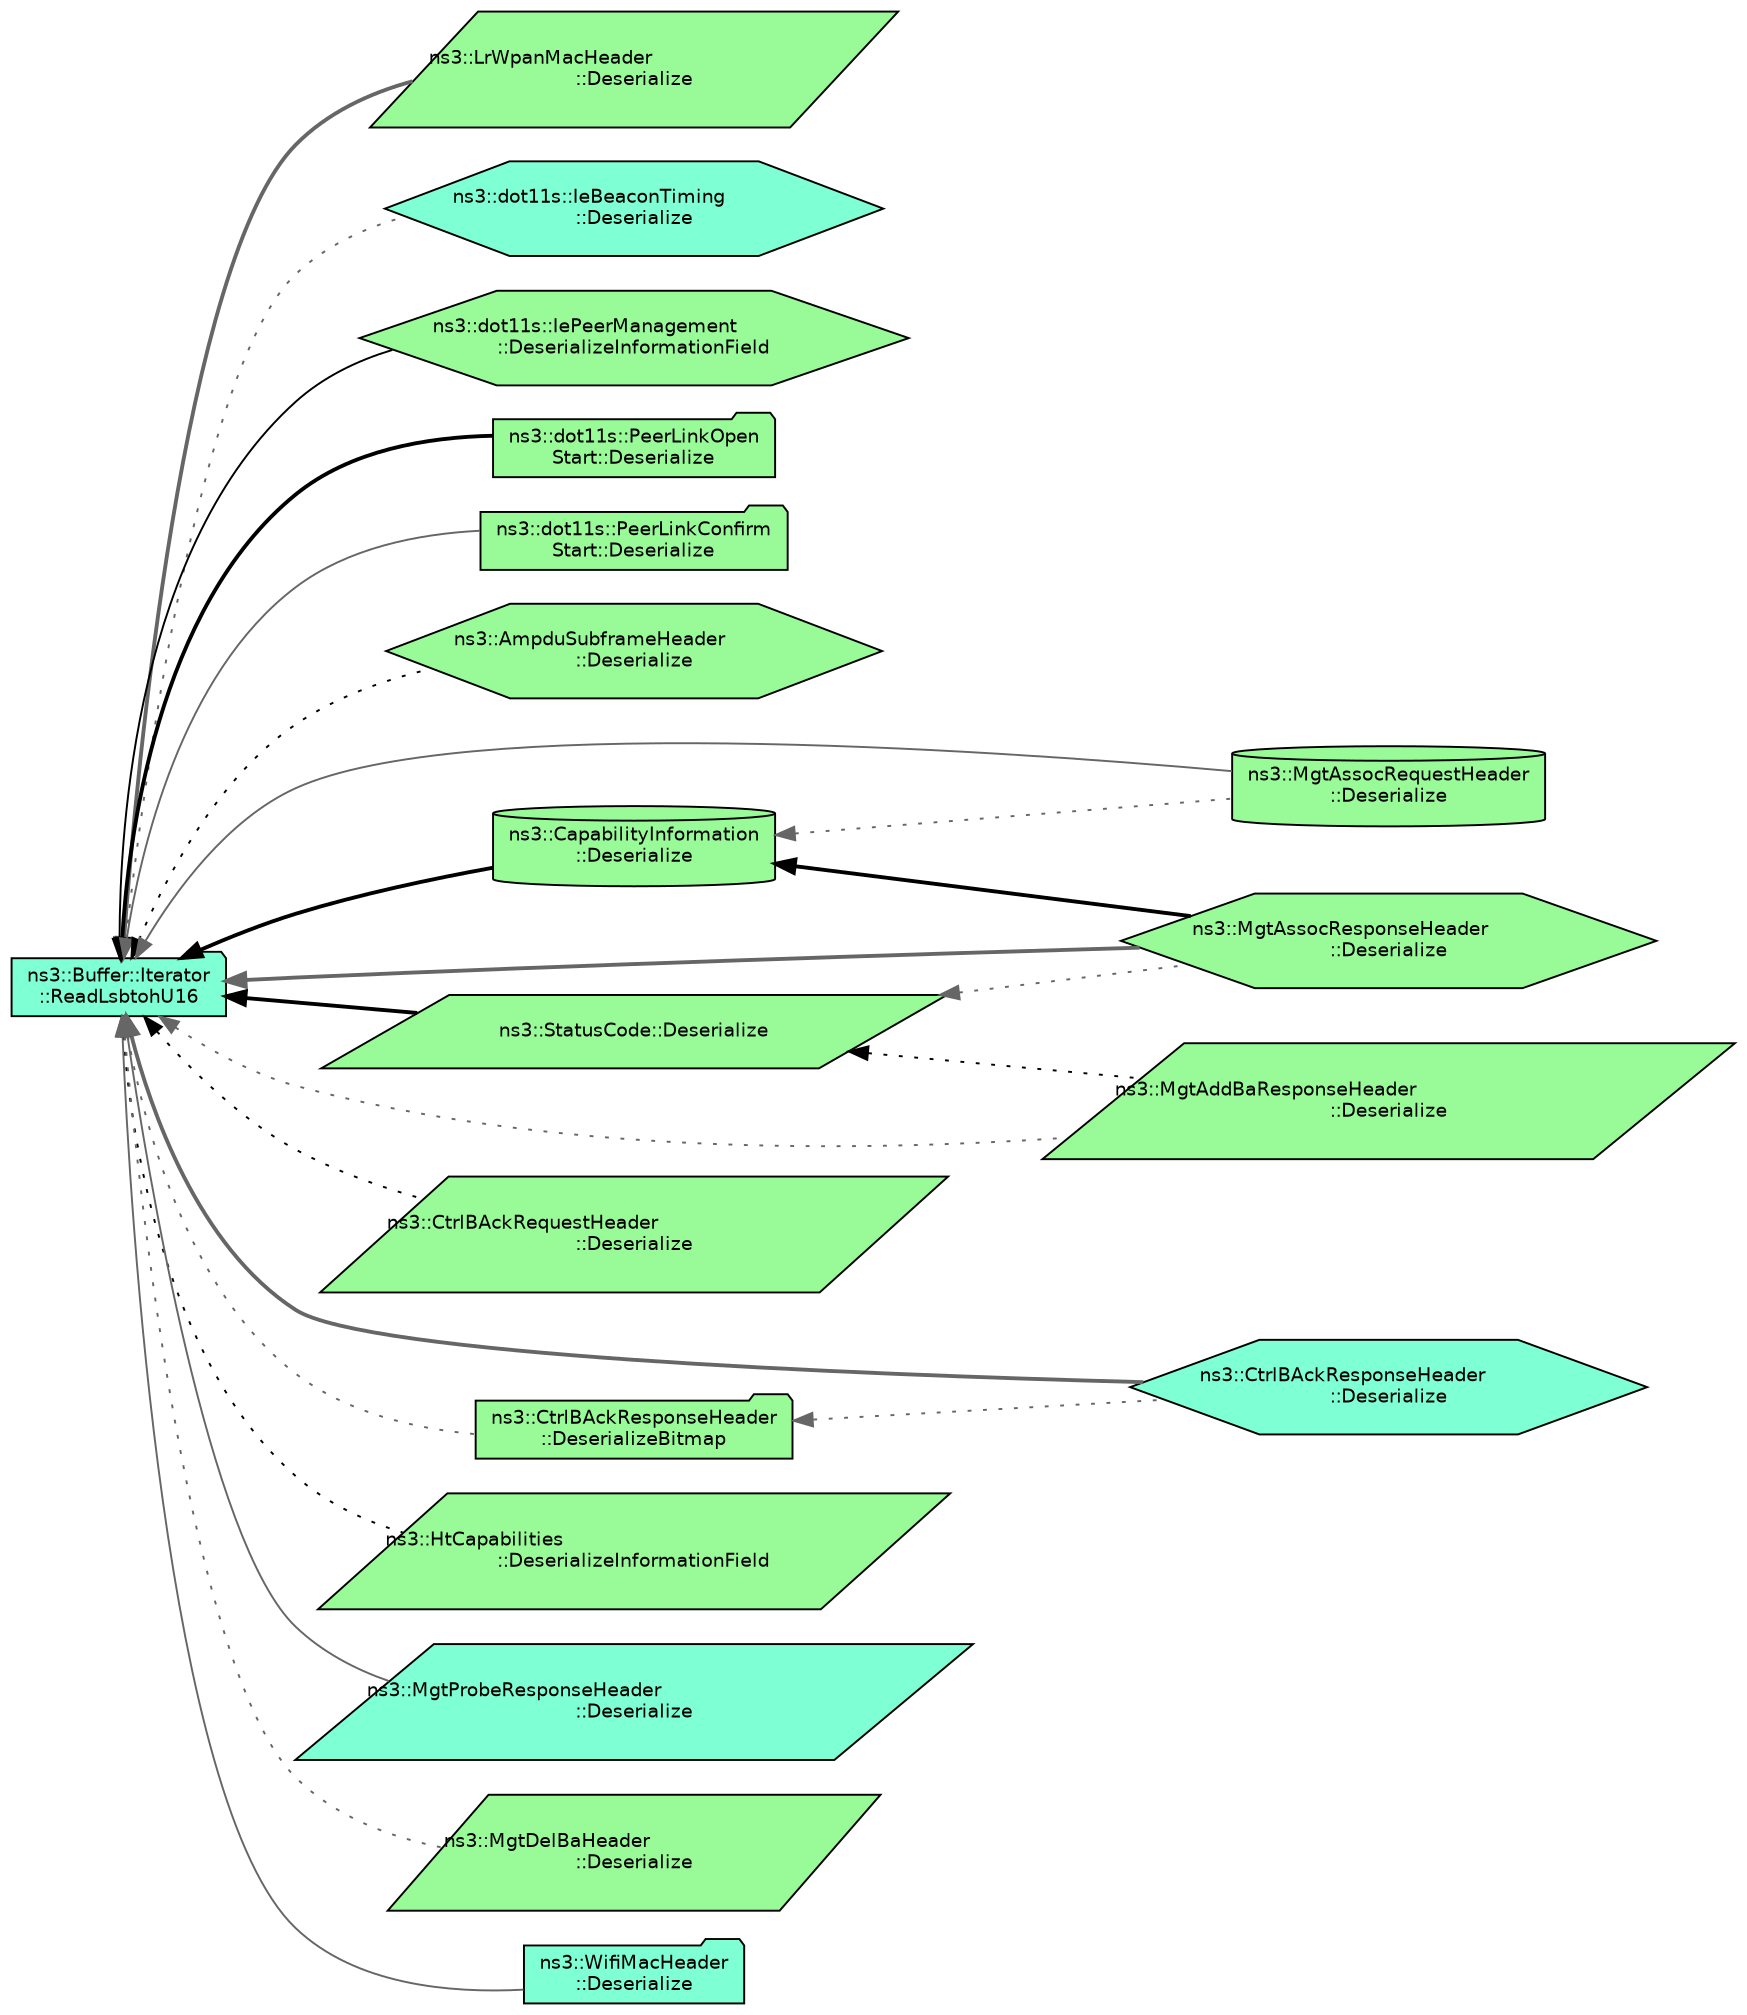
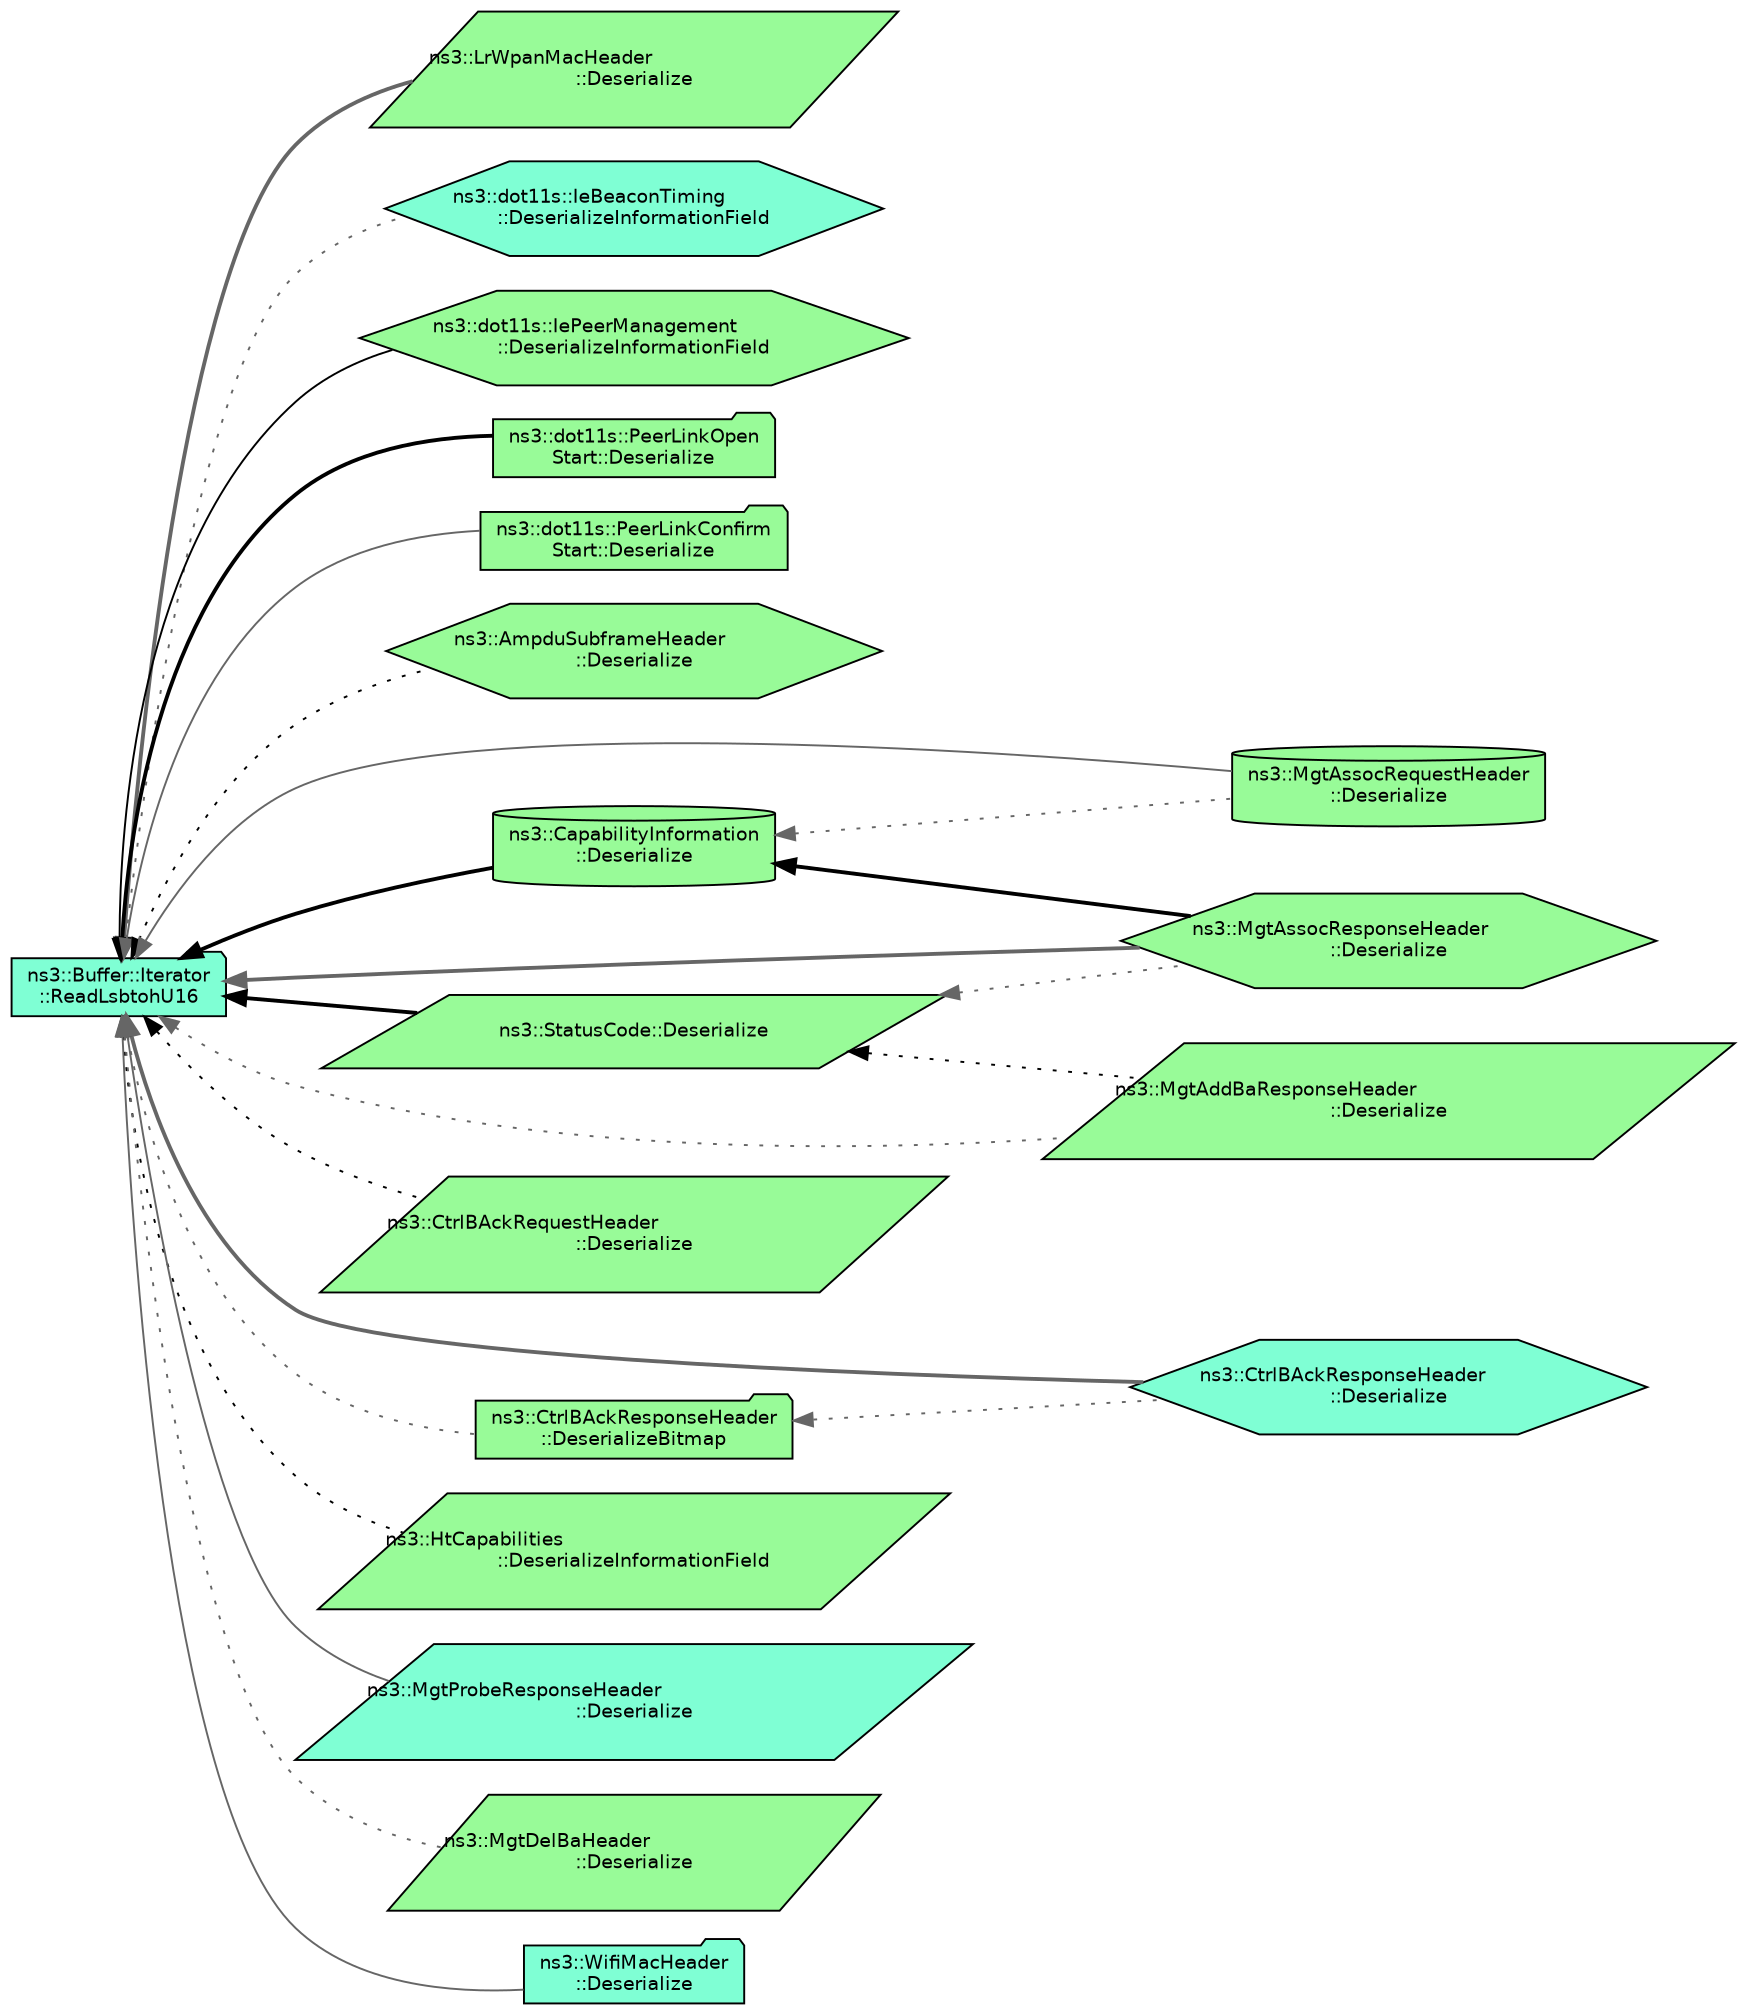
(634, 209) -> (634, 209)
